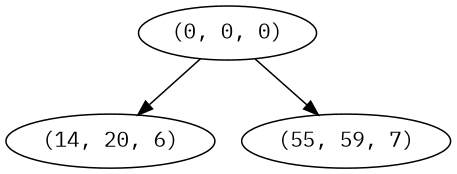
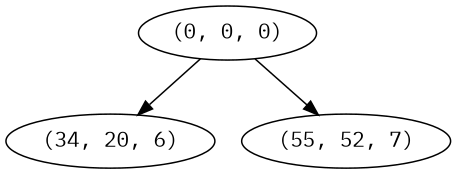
(110, 141) -> (110, 141)
(346, 141) -> (346, 141)
